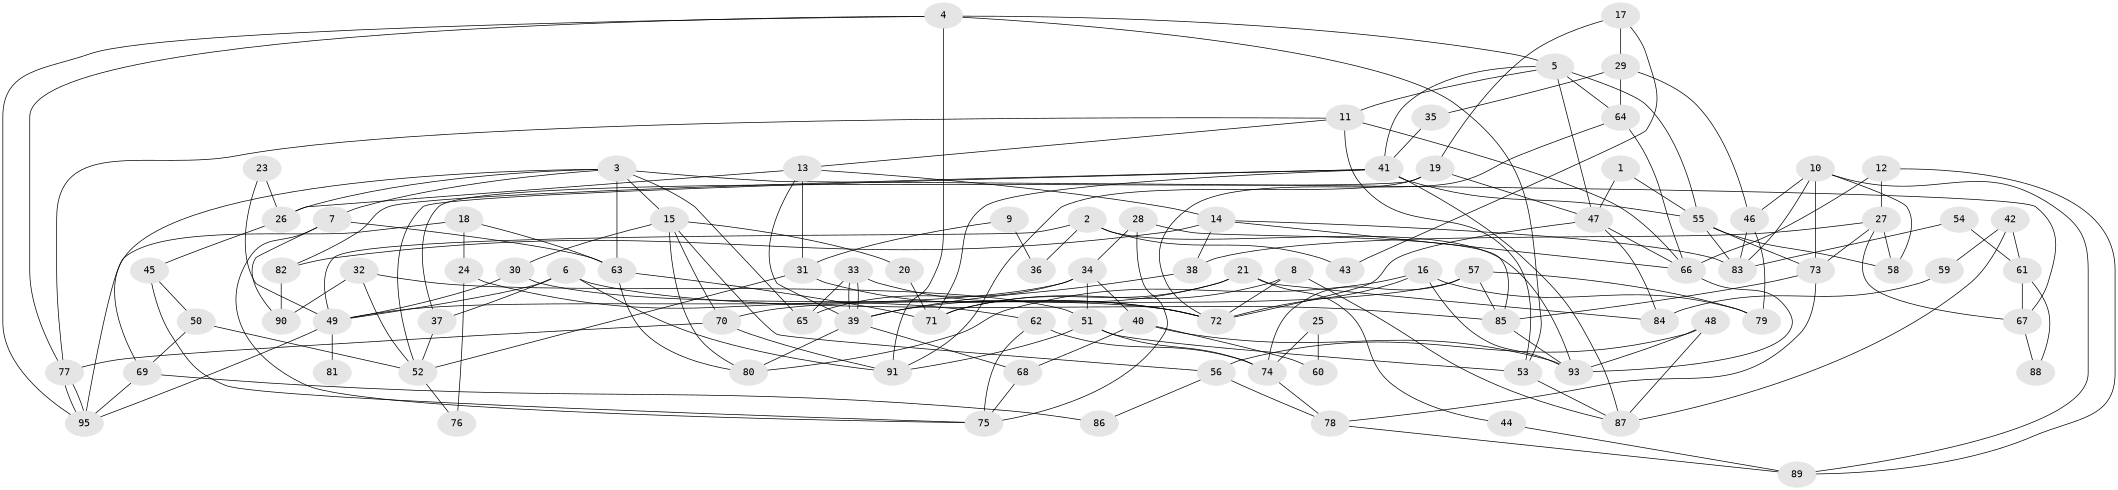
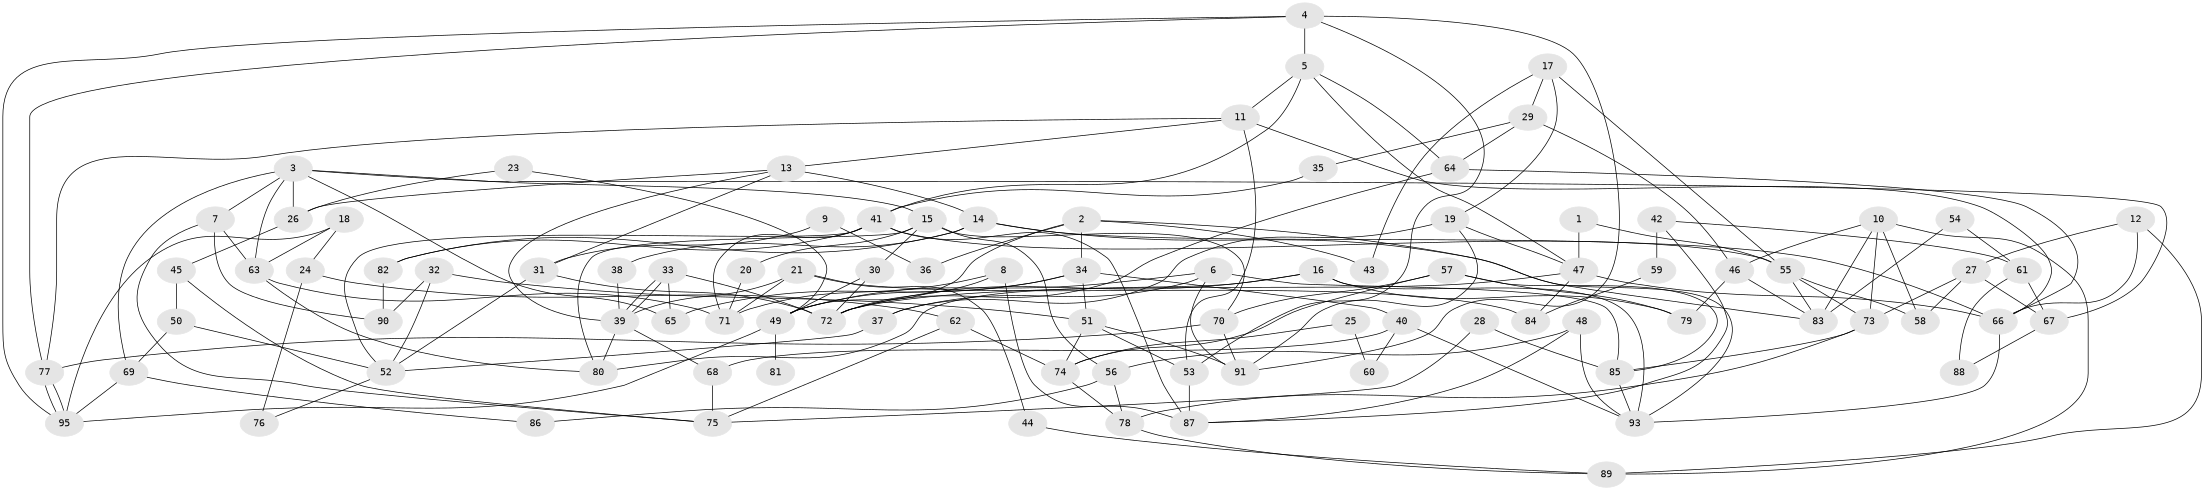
(1660, 121) -> (1667, 169)
(1600, 237) -> none
(1113, 245) -> (1082, 245)
